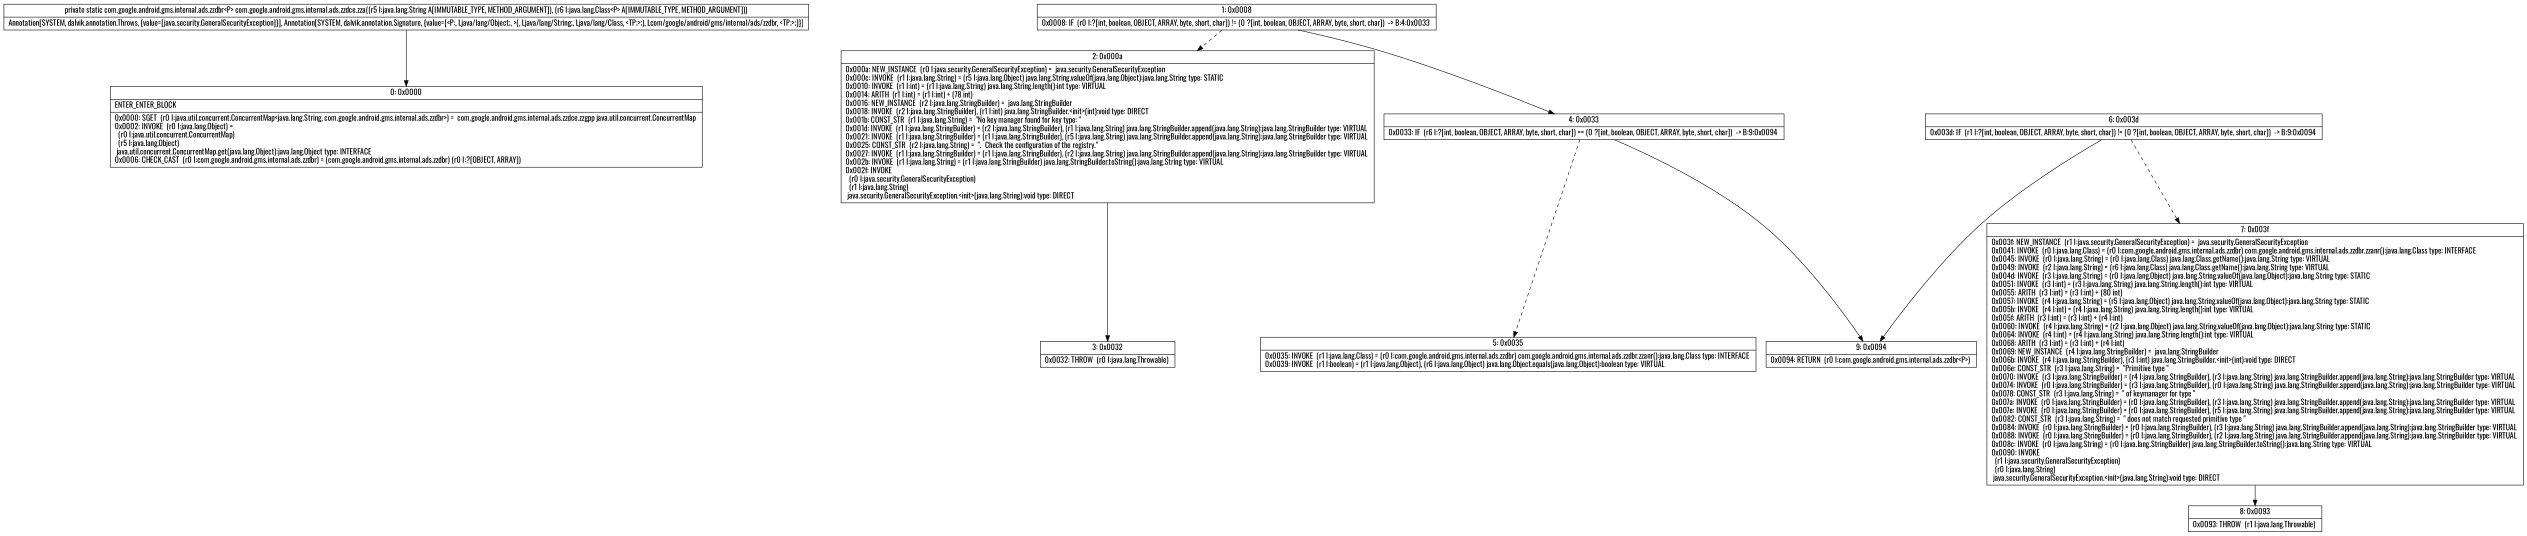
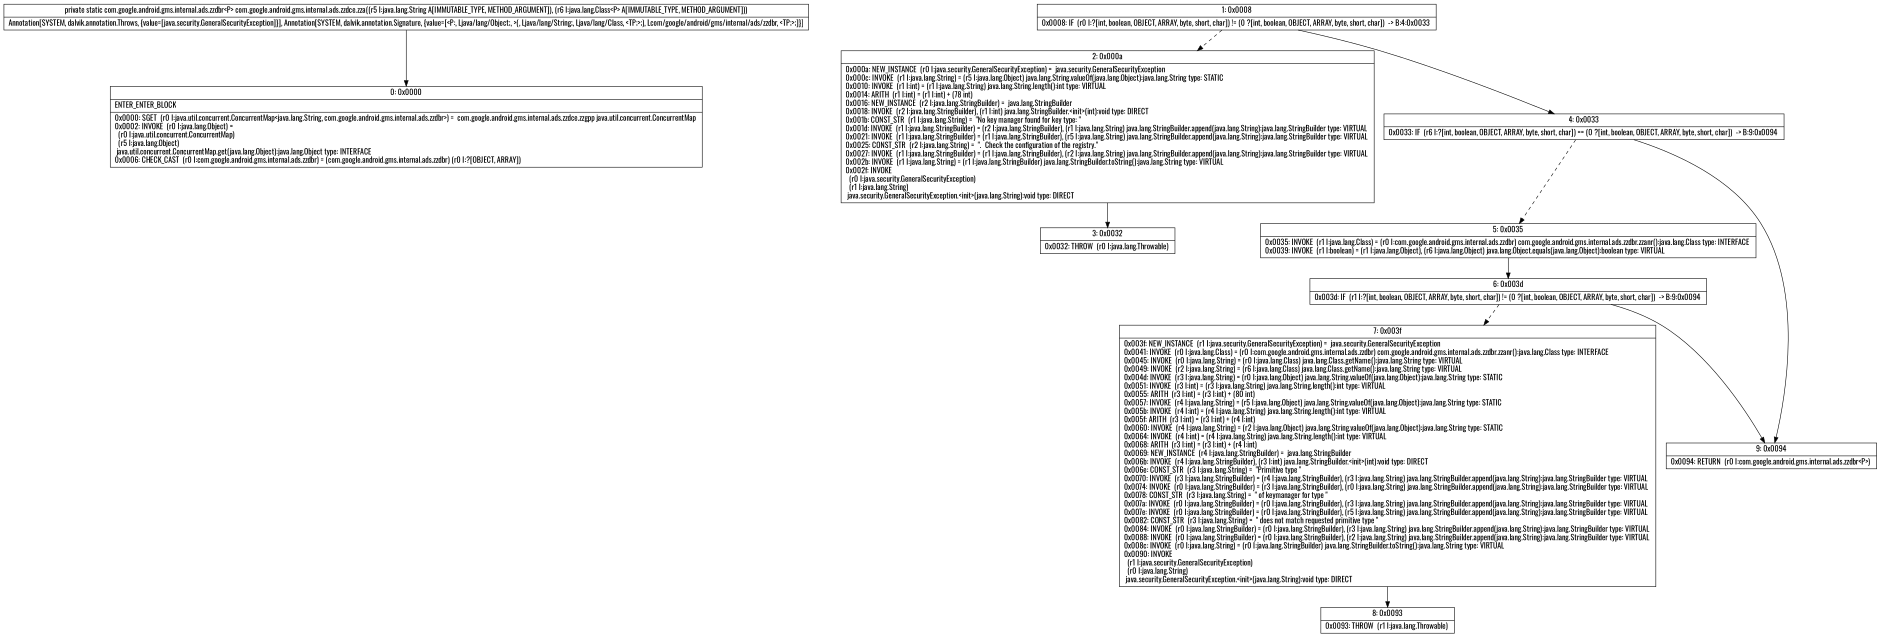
none -> (1508, 265)
